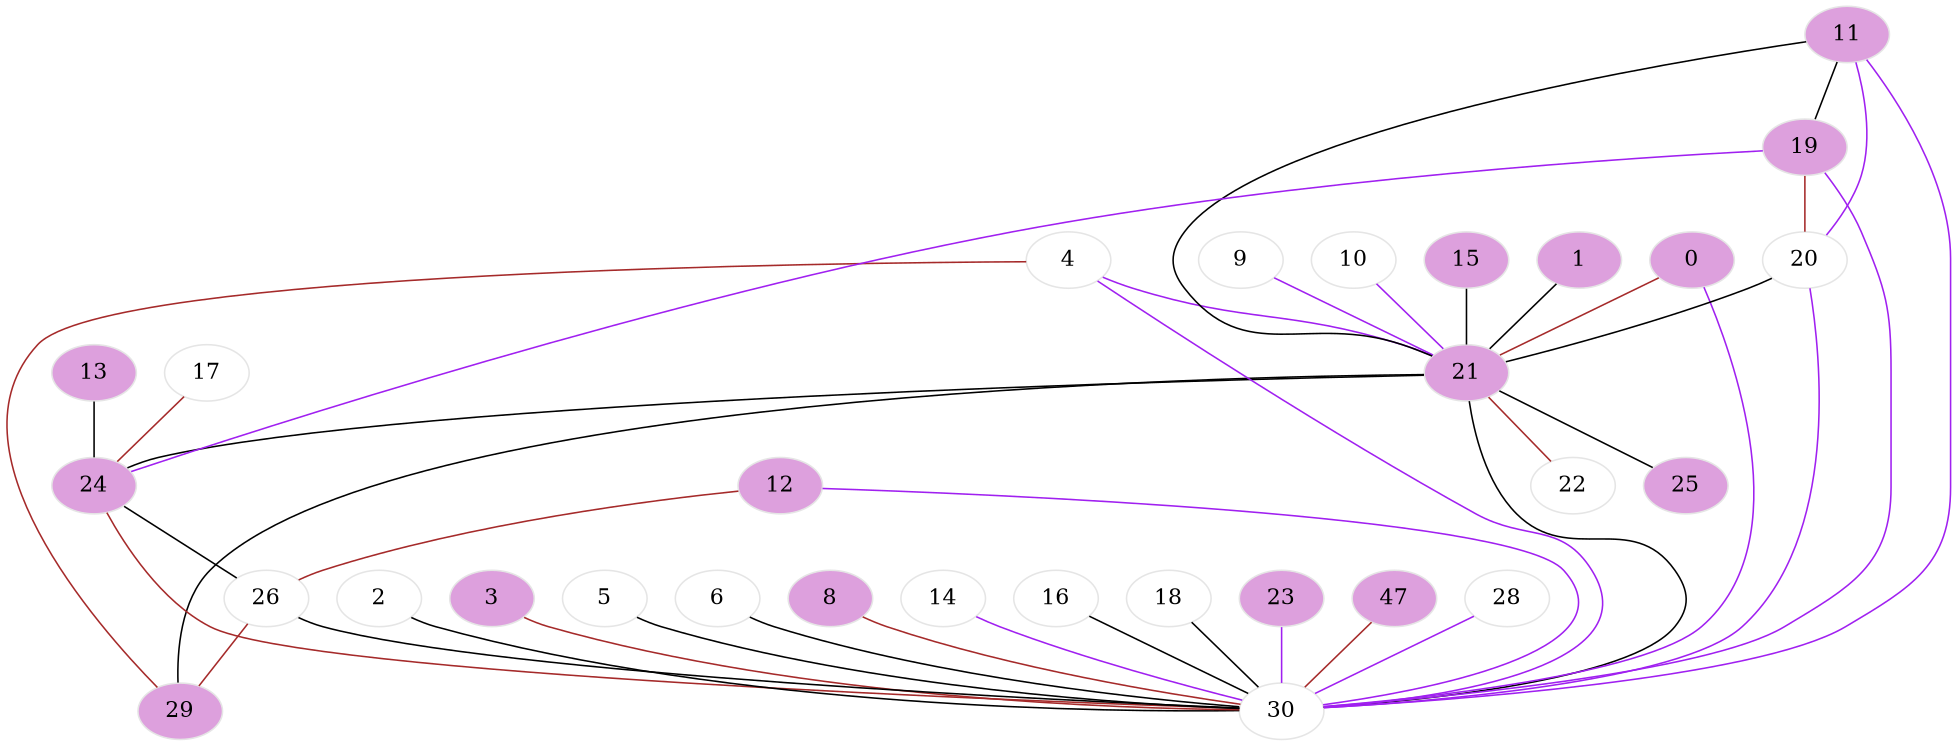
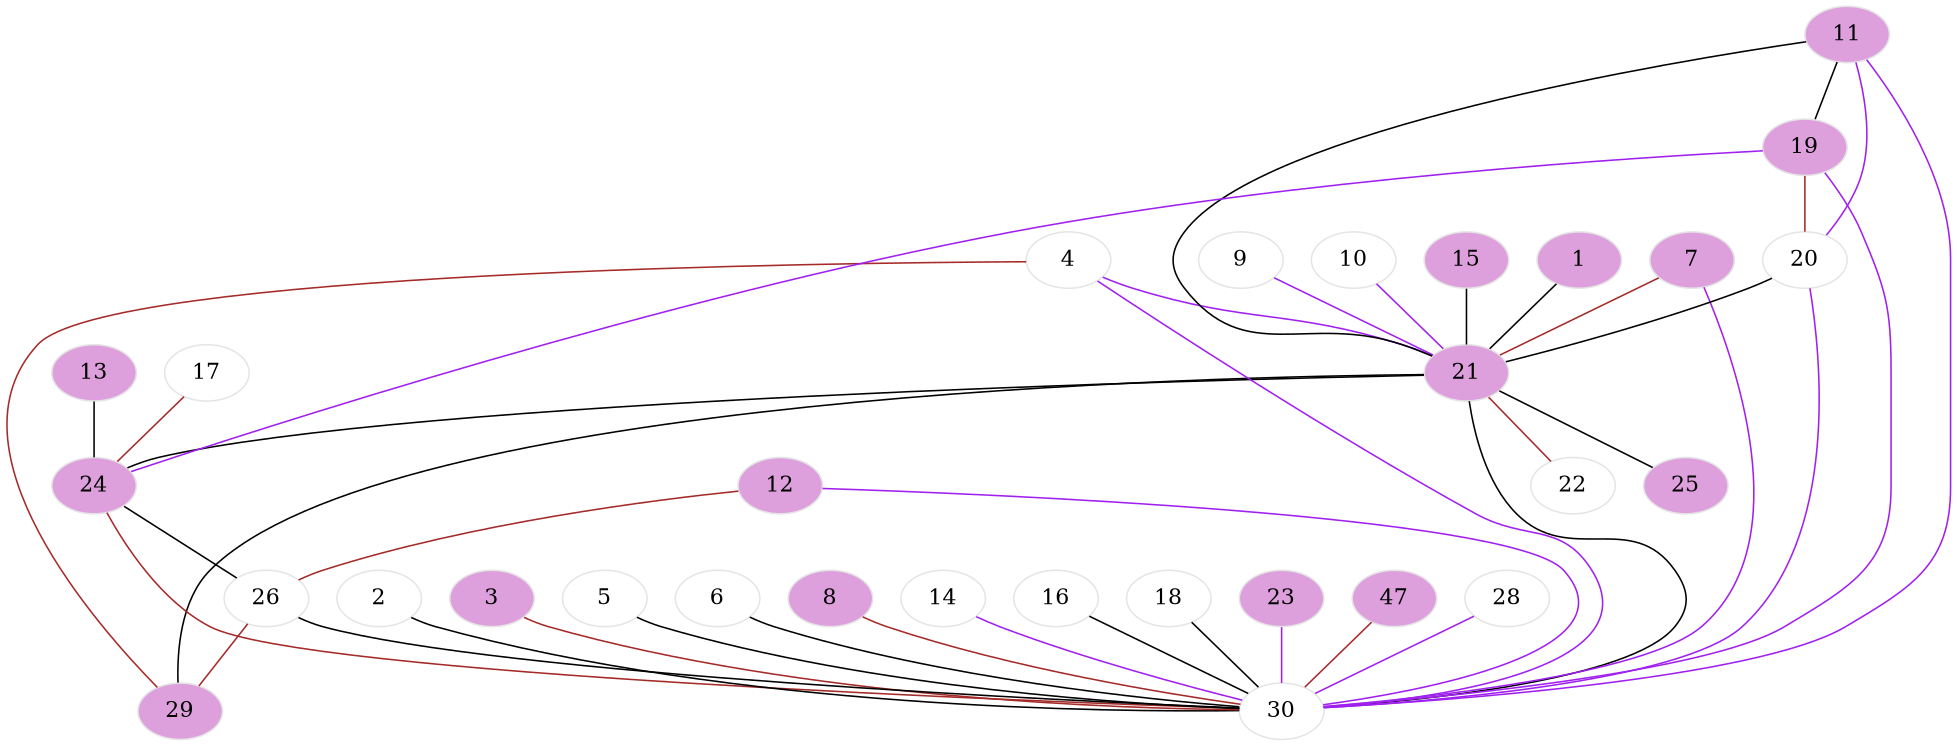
(1692, 260) -> (1692, 260)
